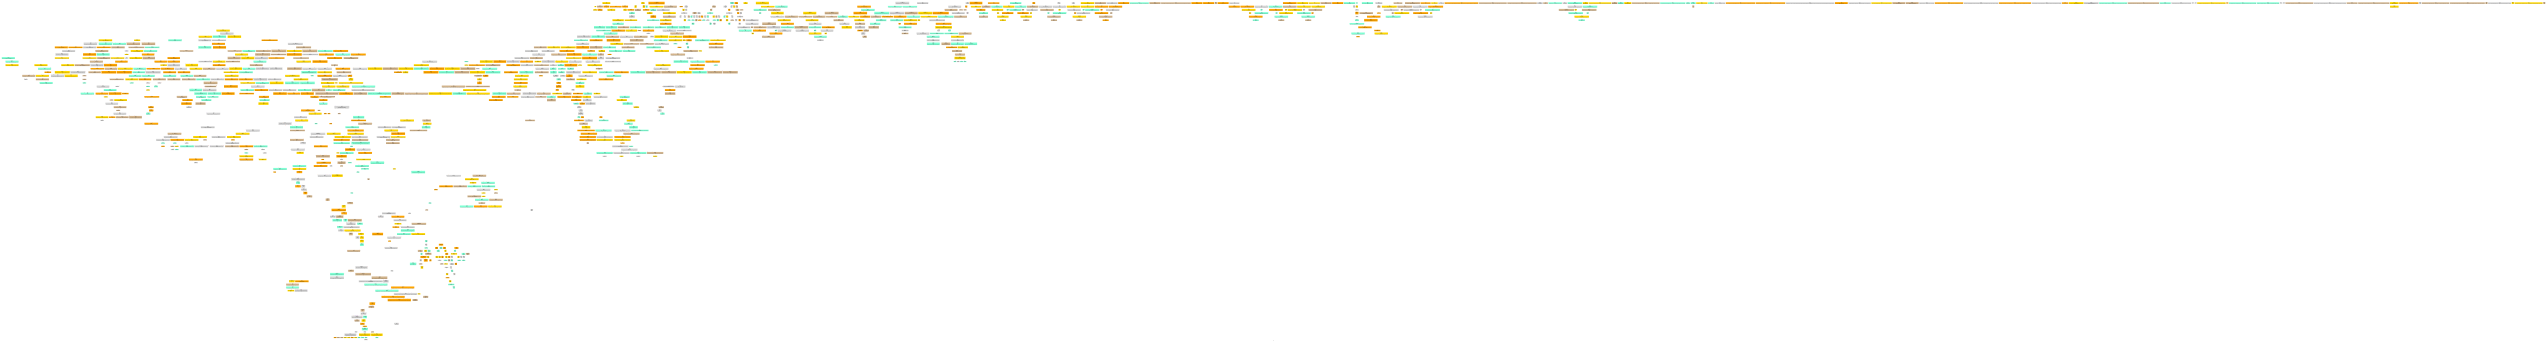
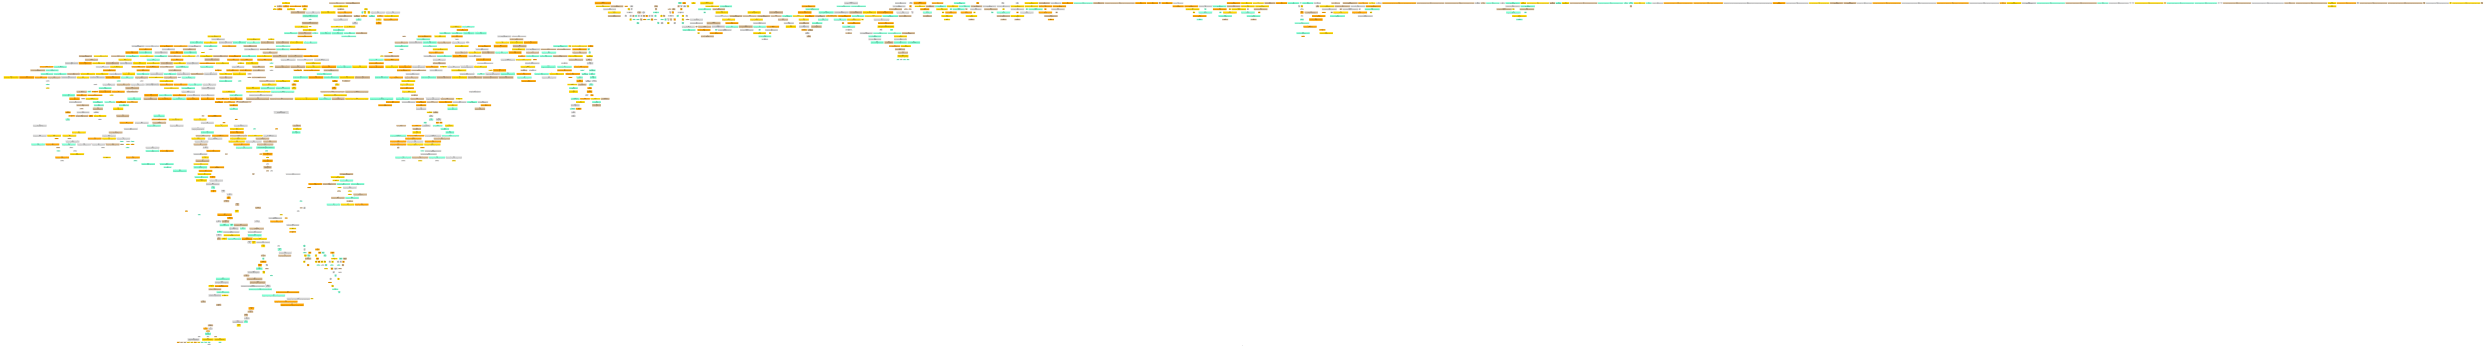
none -> (668, 23)
(294, 54) -> none
